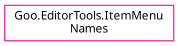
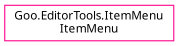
(89, 23) -> (89, 23)
